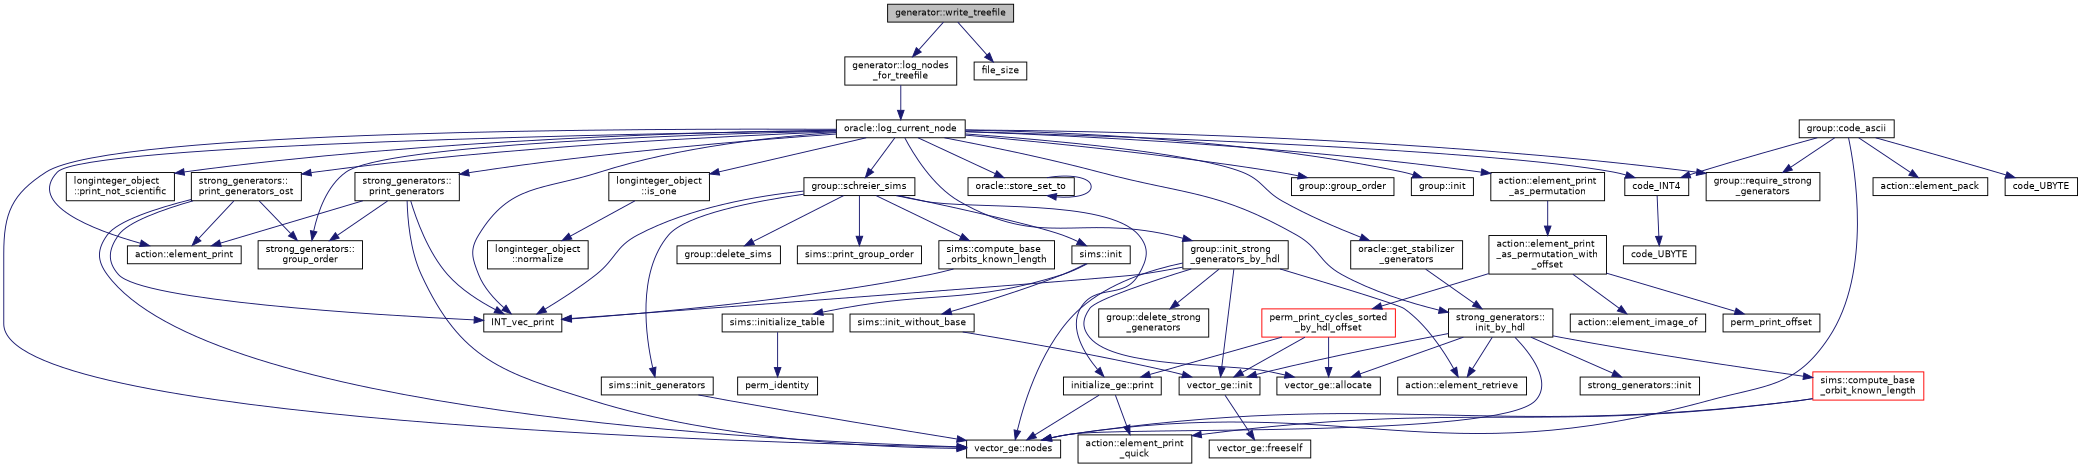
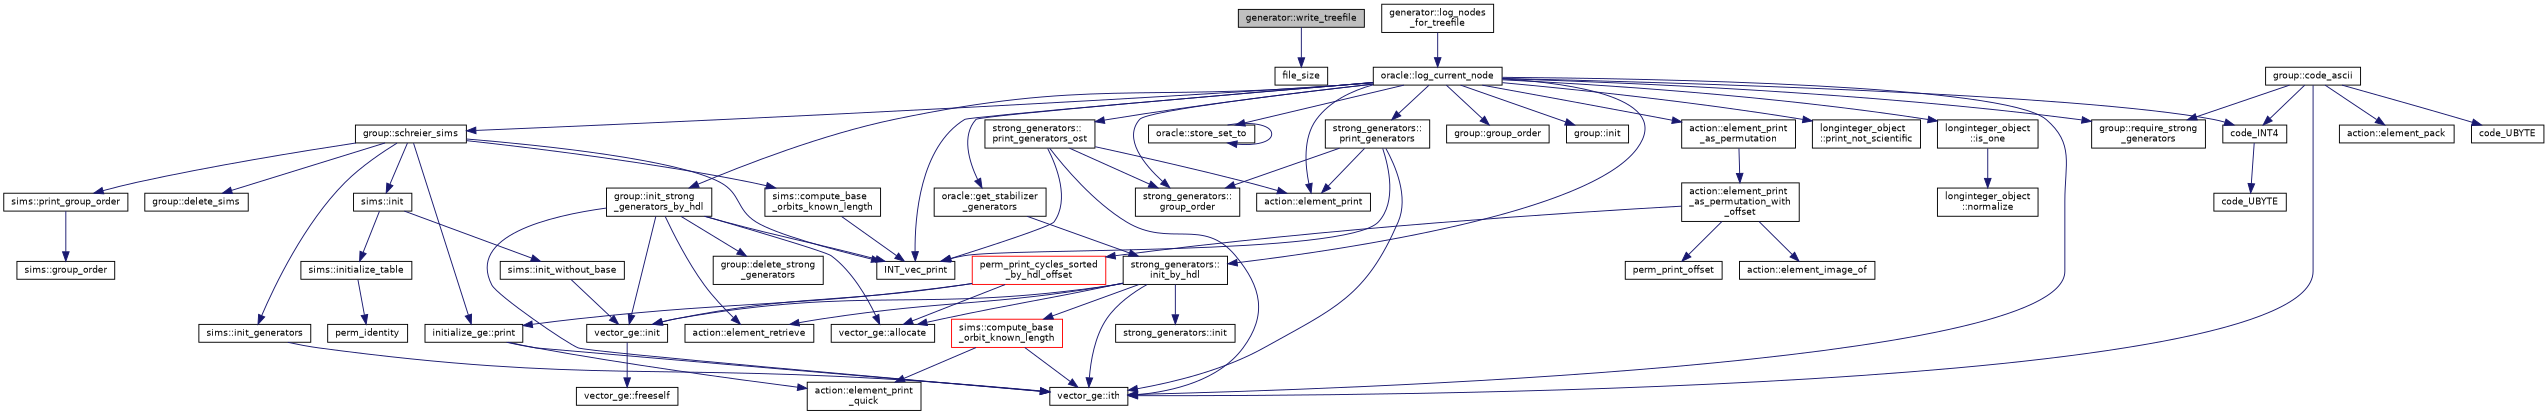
(931, 36) -> none
none -> (66, 270)
(1014, 449) -> (1089, 396)
